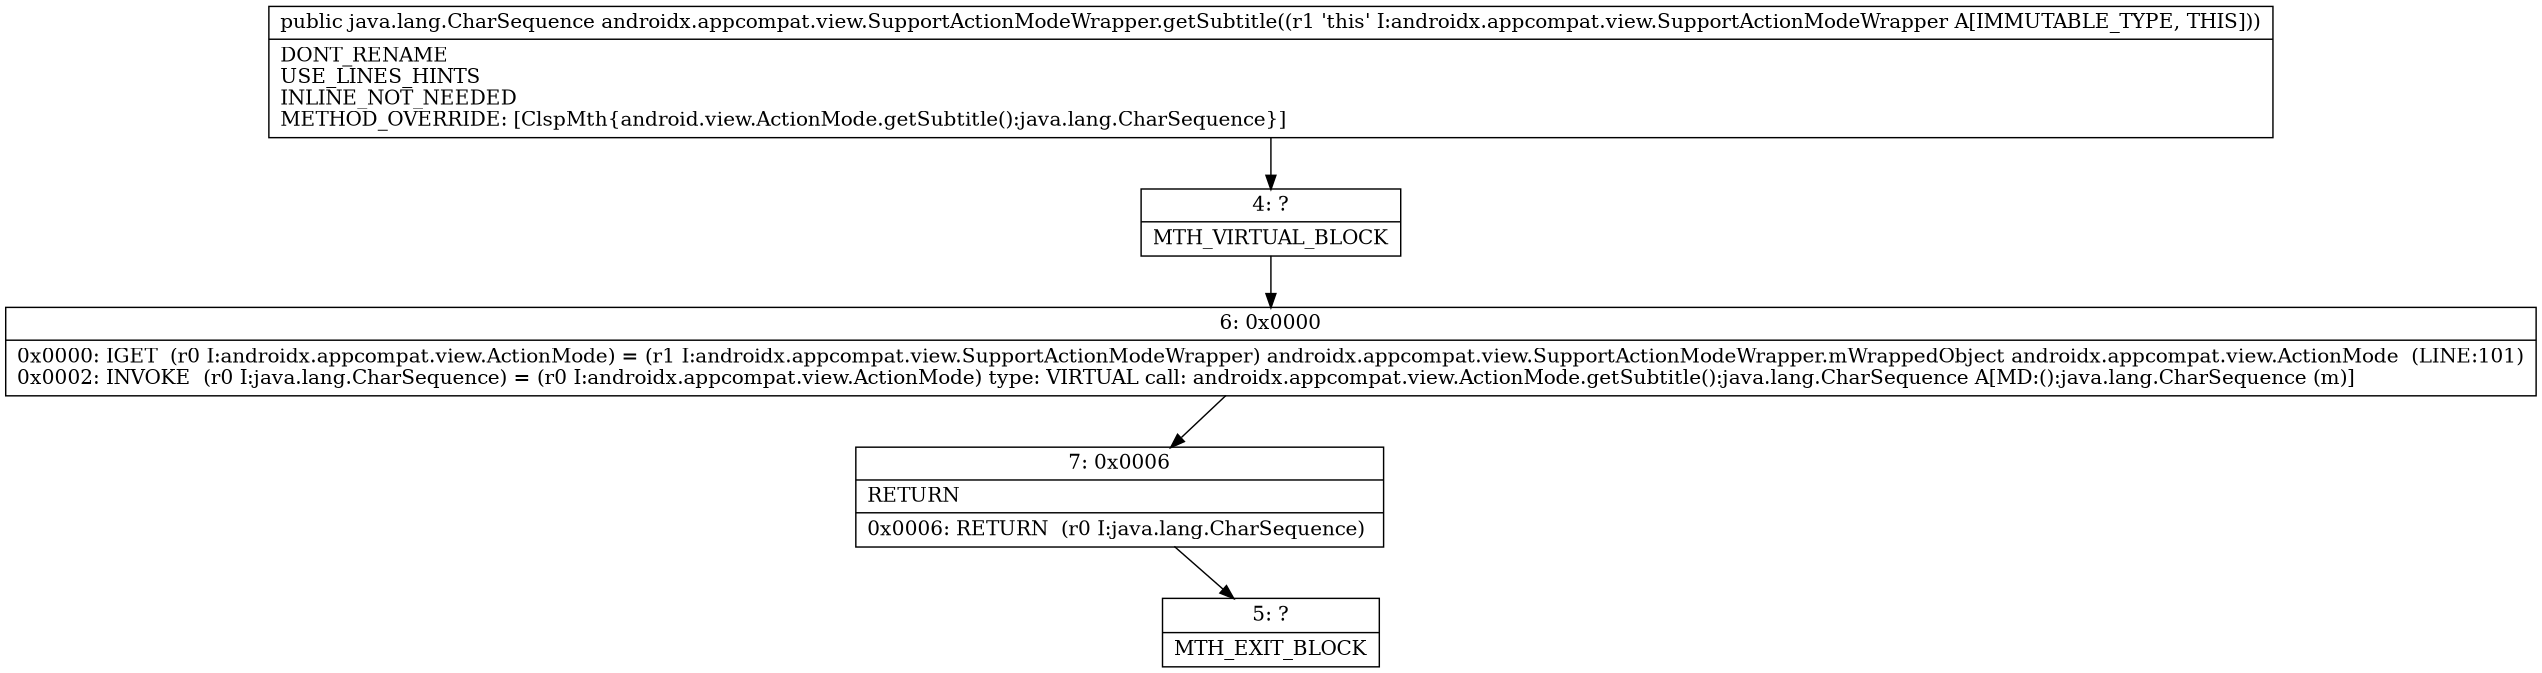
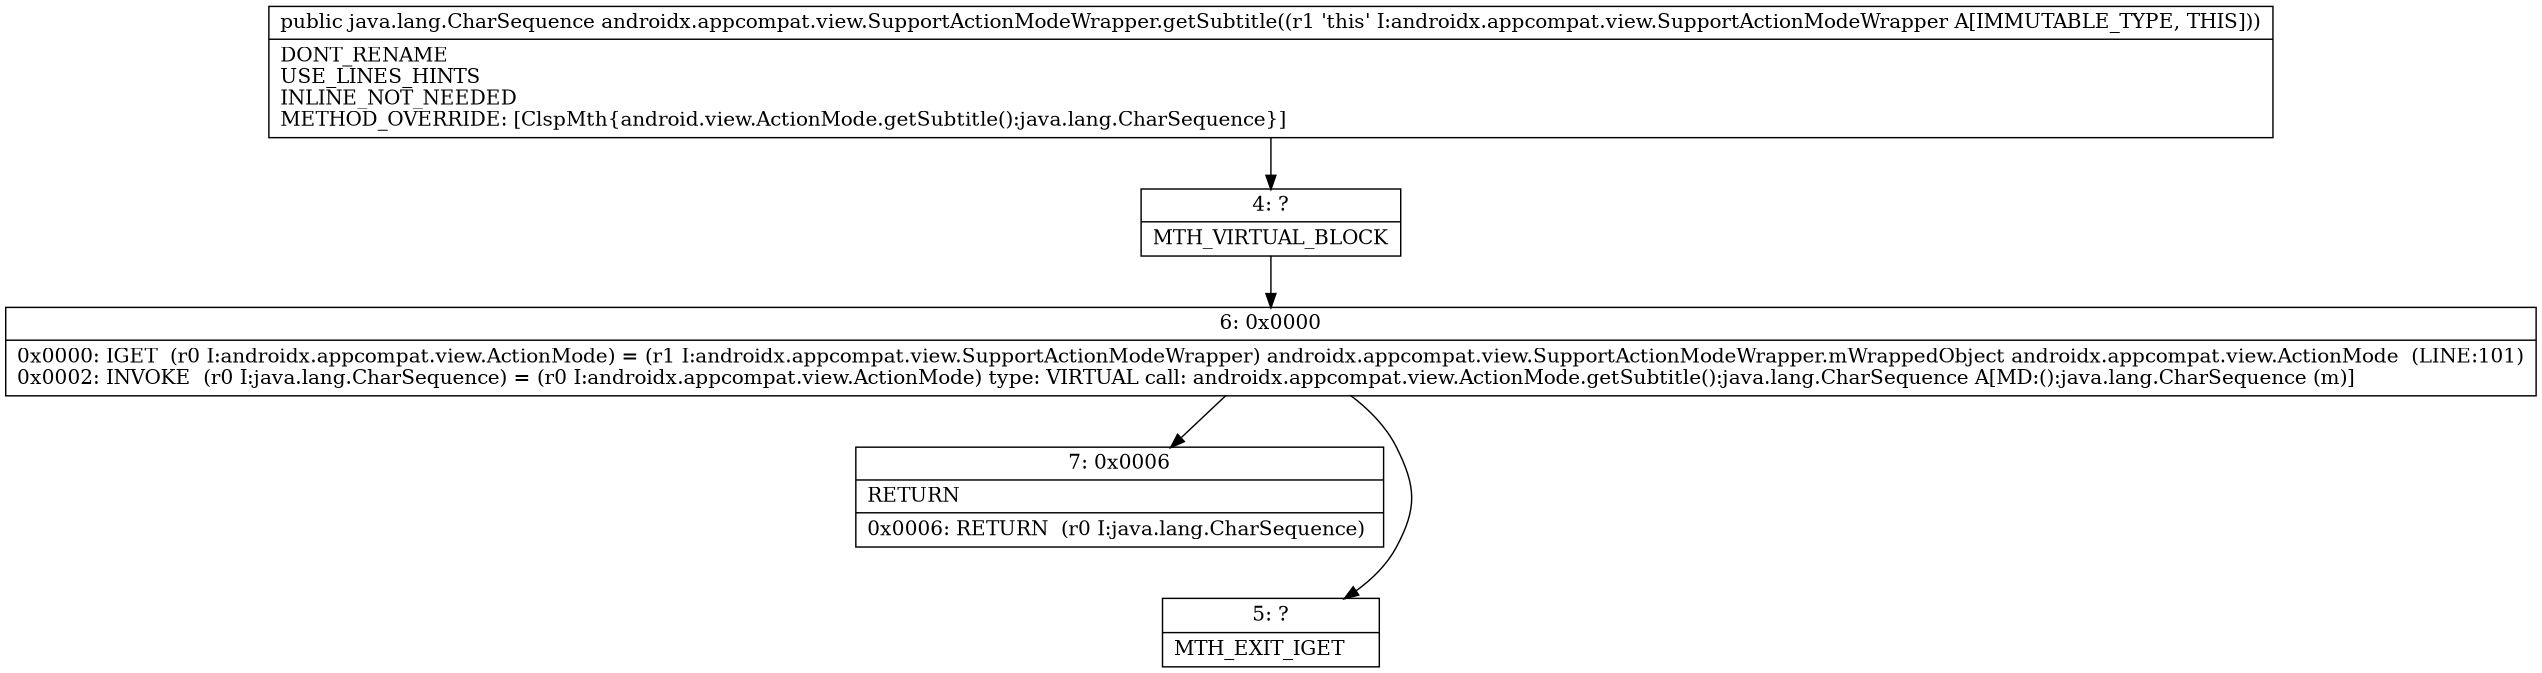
(1199, 568) -> (1411, 492)
(1271, 649) -> (1260, 649)
